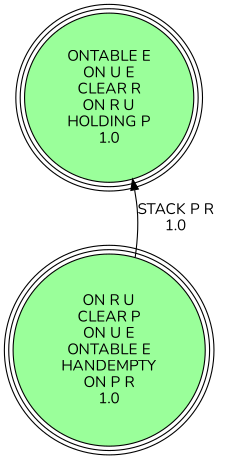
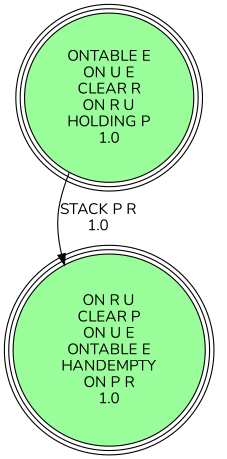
(138, 224) -> (58, 213)
